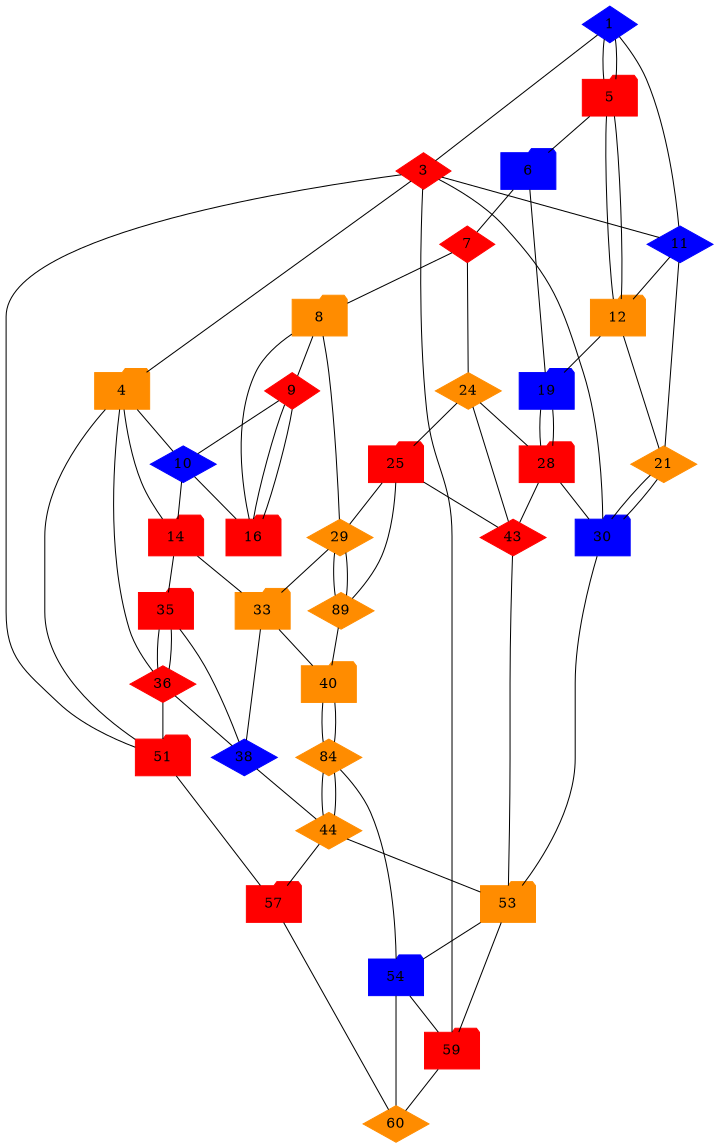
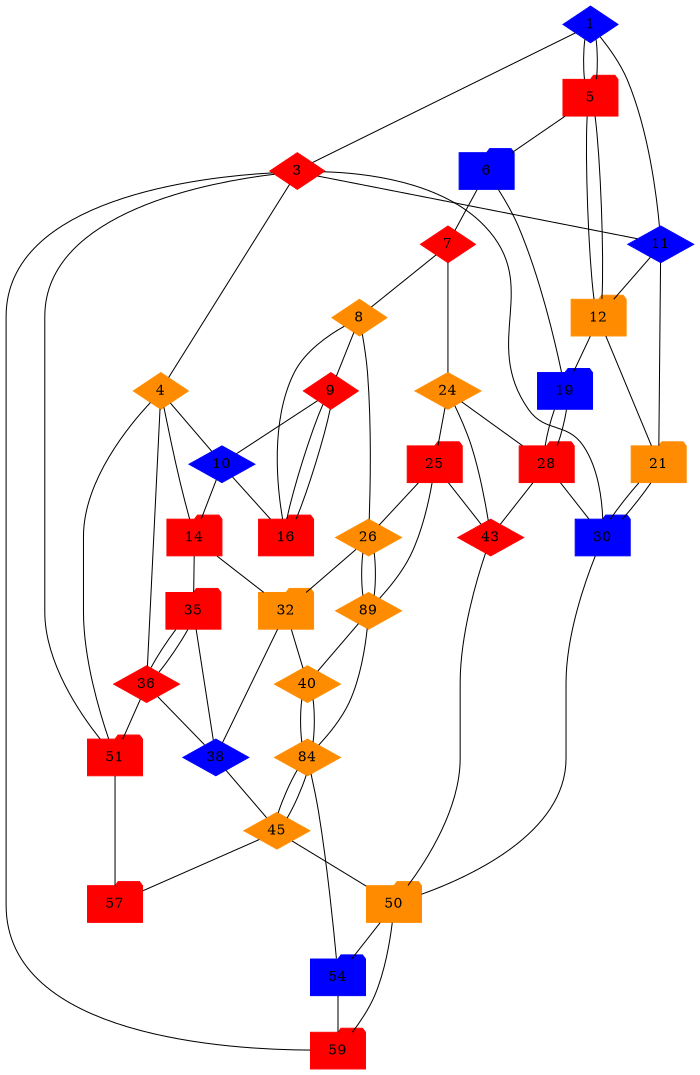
(320, 318) -> (359, 318)
(122, 391) -> (161, 391)
(664, 464) -> (659, 464)
(340, 538) -> (369, 538)
(263, 611) -> (286, 611)
(329, 684) -> (307, 684)
none -> (354, 691)
(329, 831) -> (277, 831)
(508, 904) -> (394, 904)
(396, 1124) -> none
